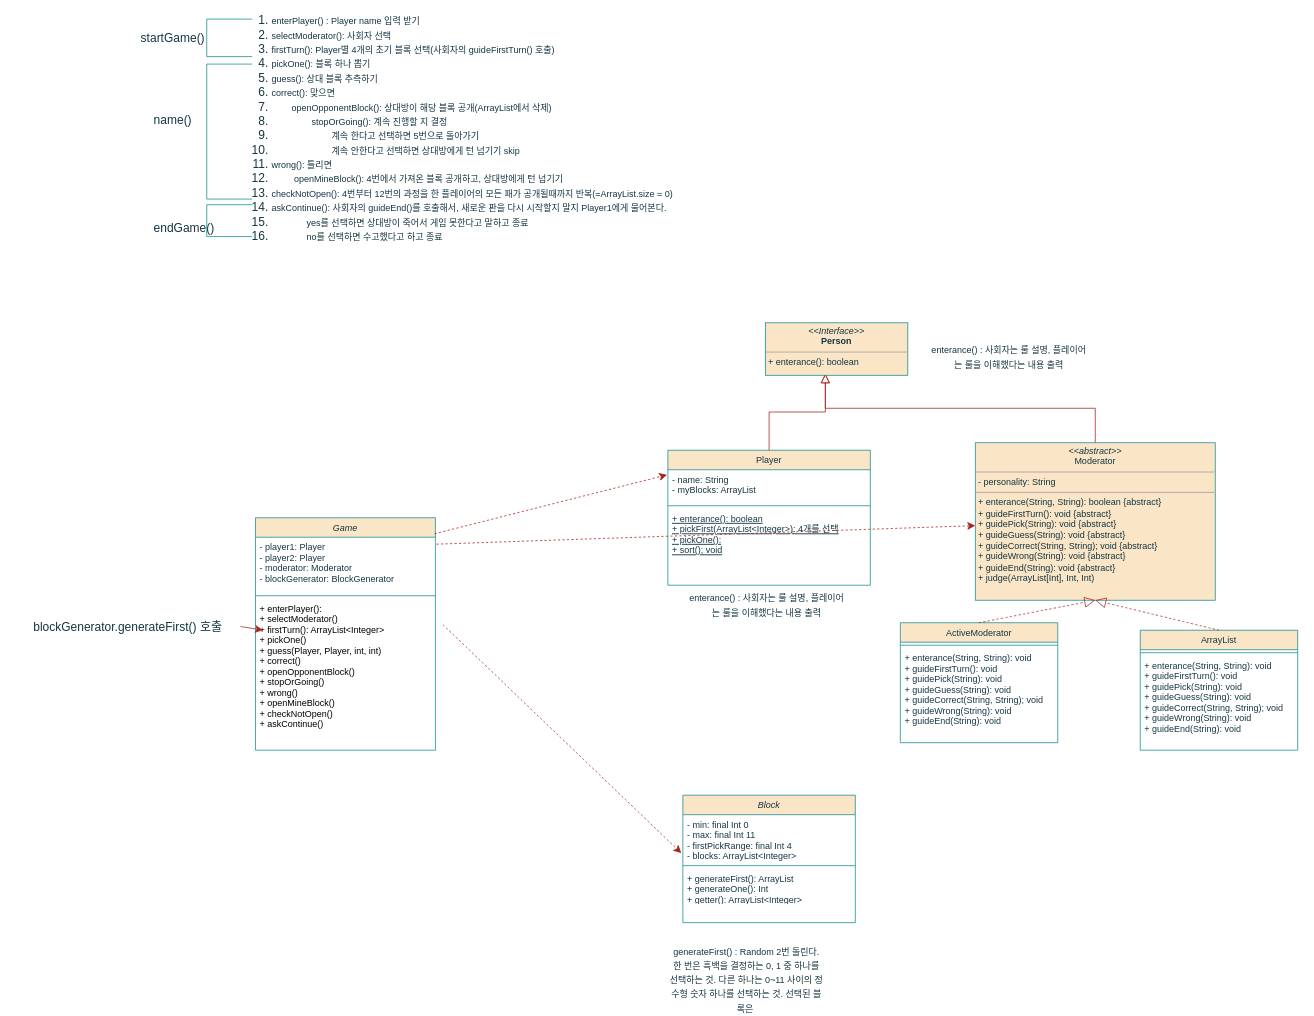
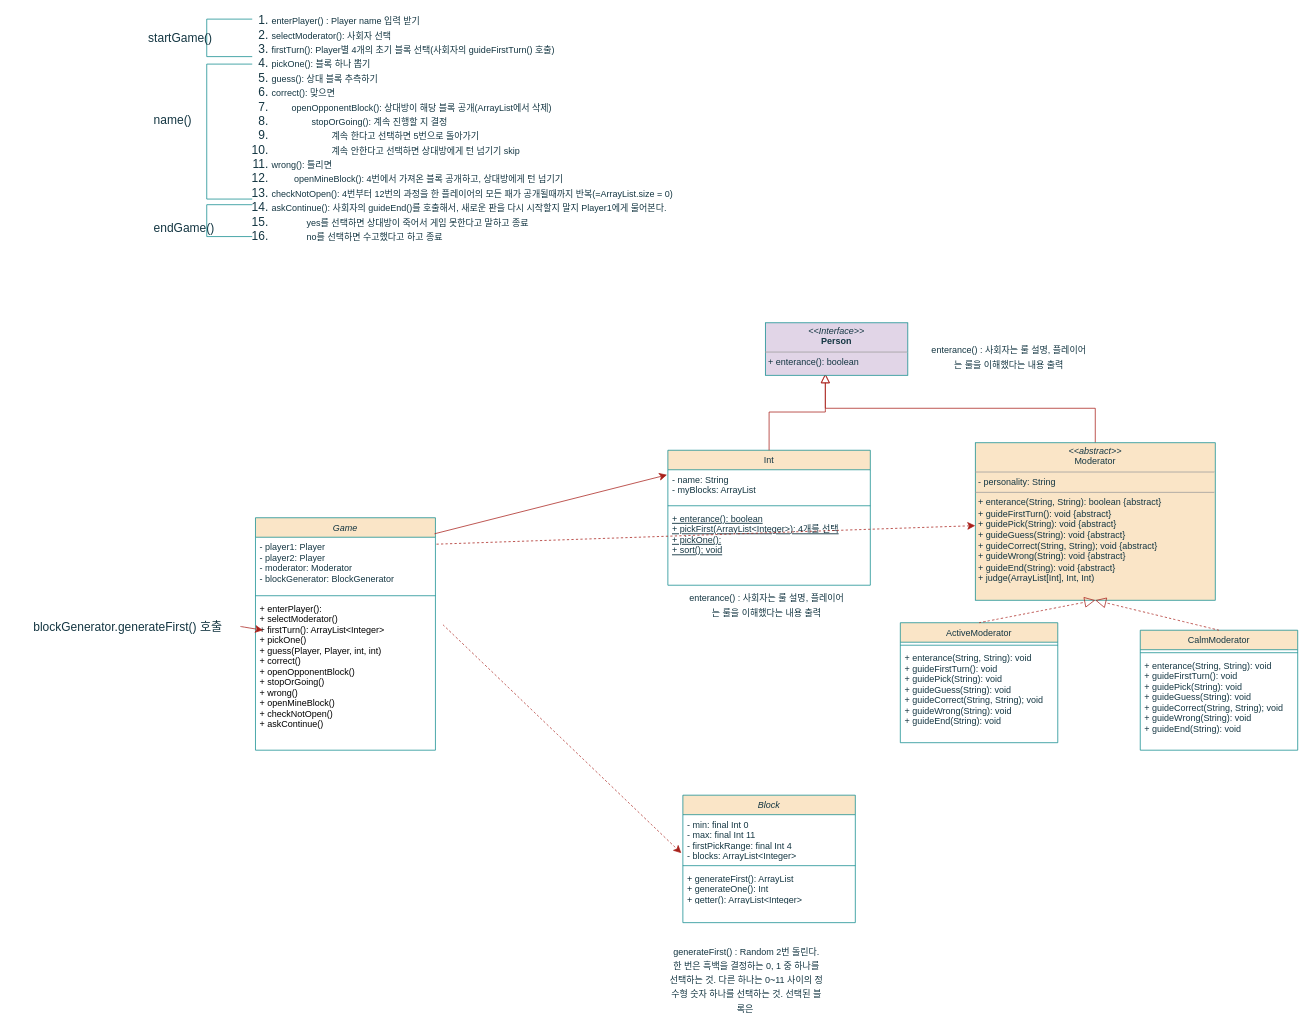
(173, 38) -> (180, 38)
(837, 349) -> (837, 349)
(769, 461) -> (769, 461)
(548, 505) -> (548, 505)
(1219, 641) -> (1219, 641)
